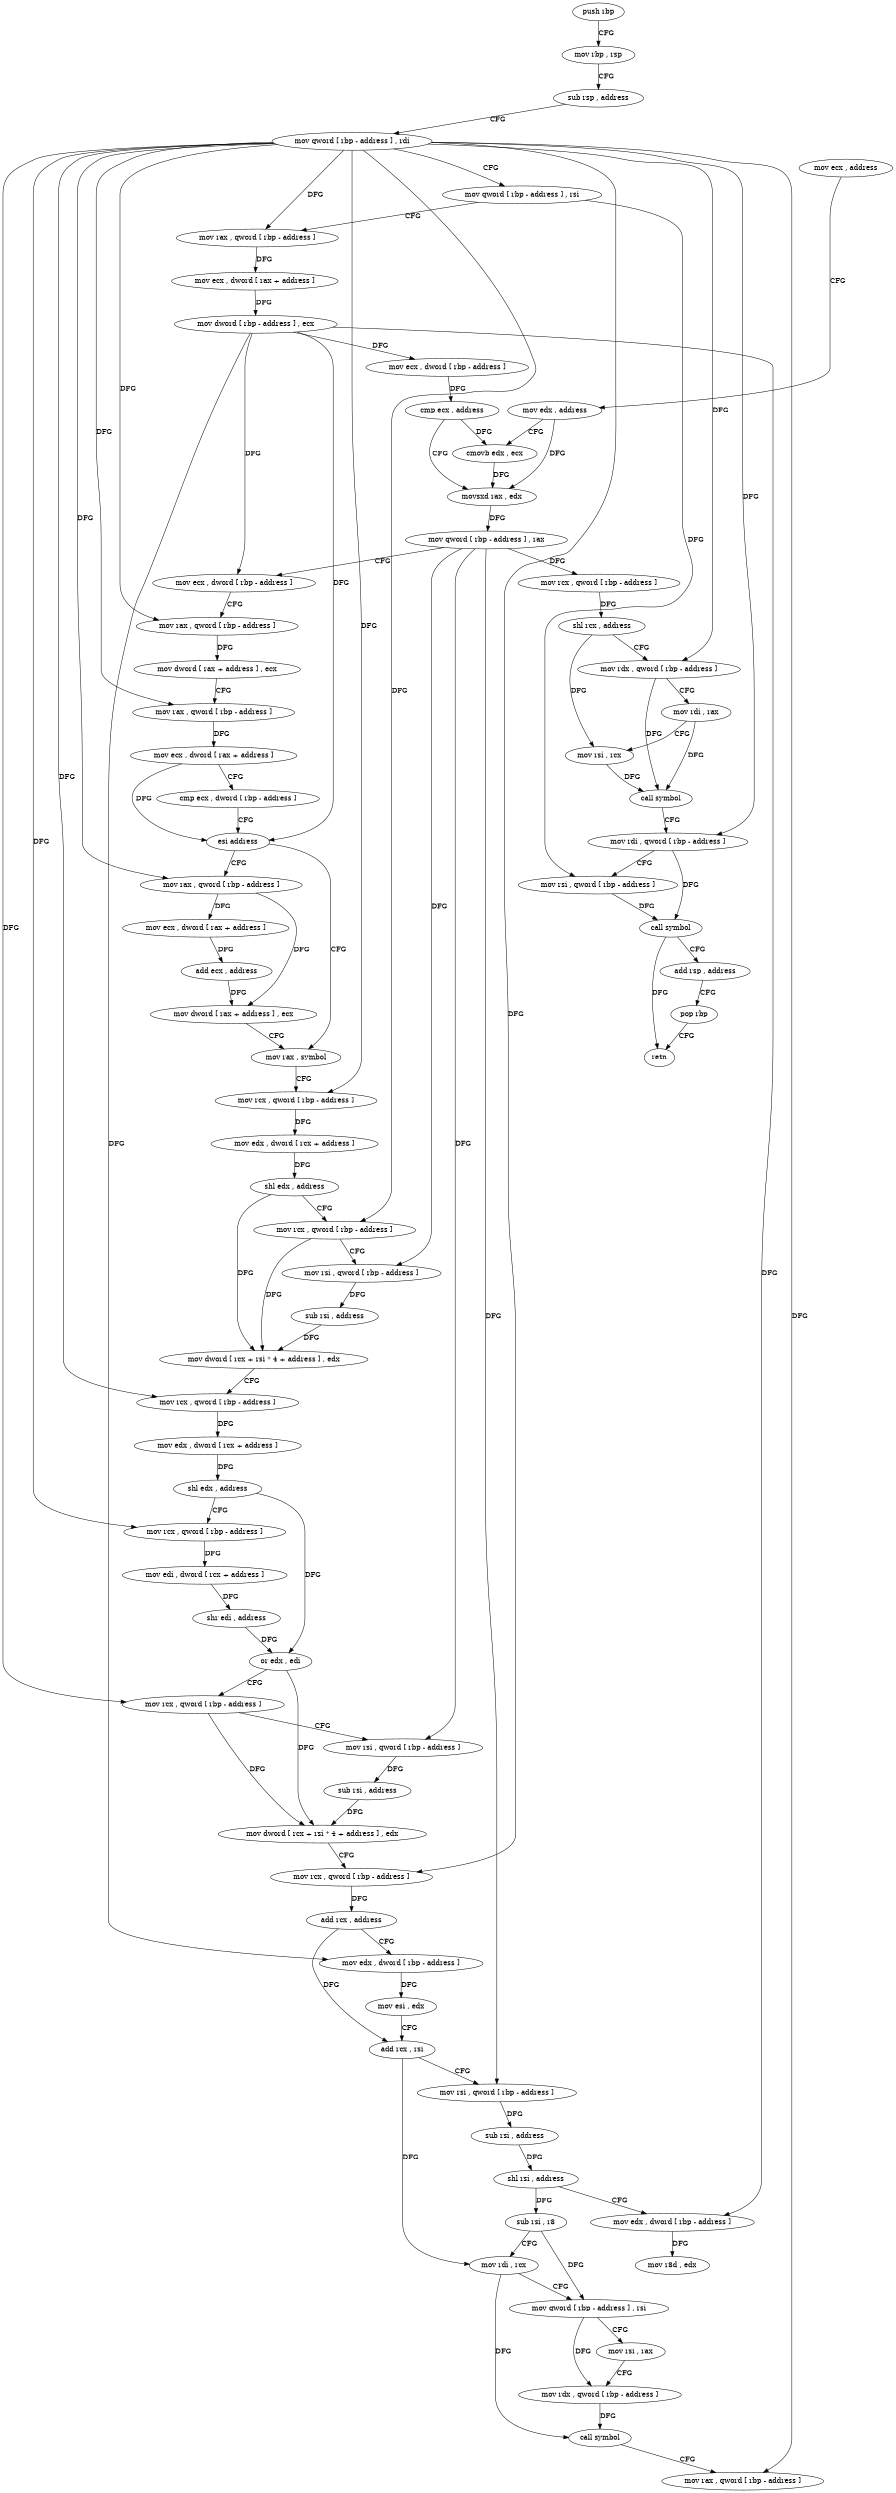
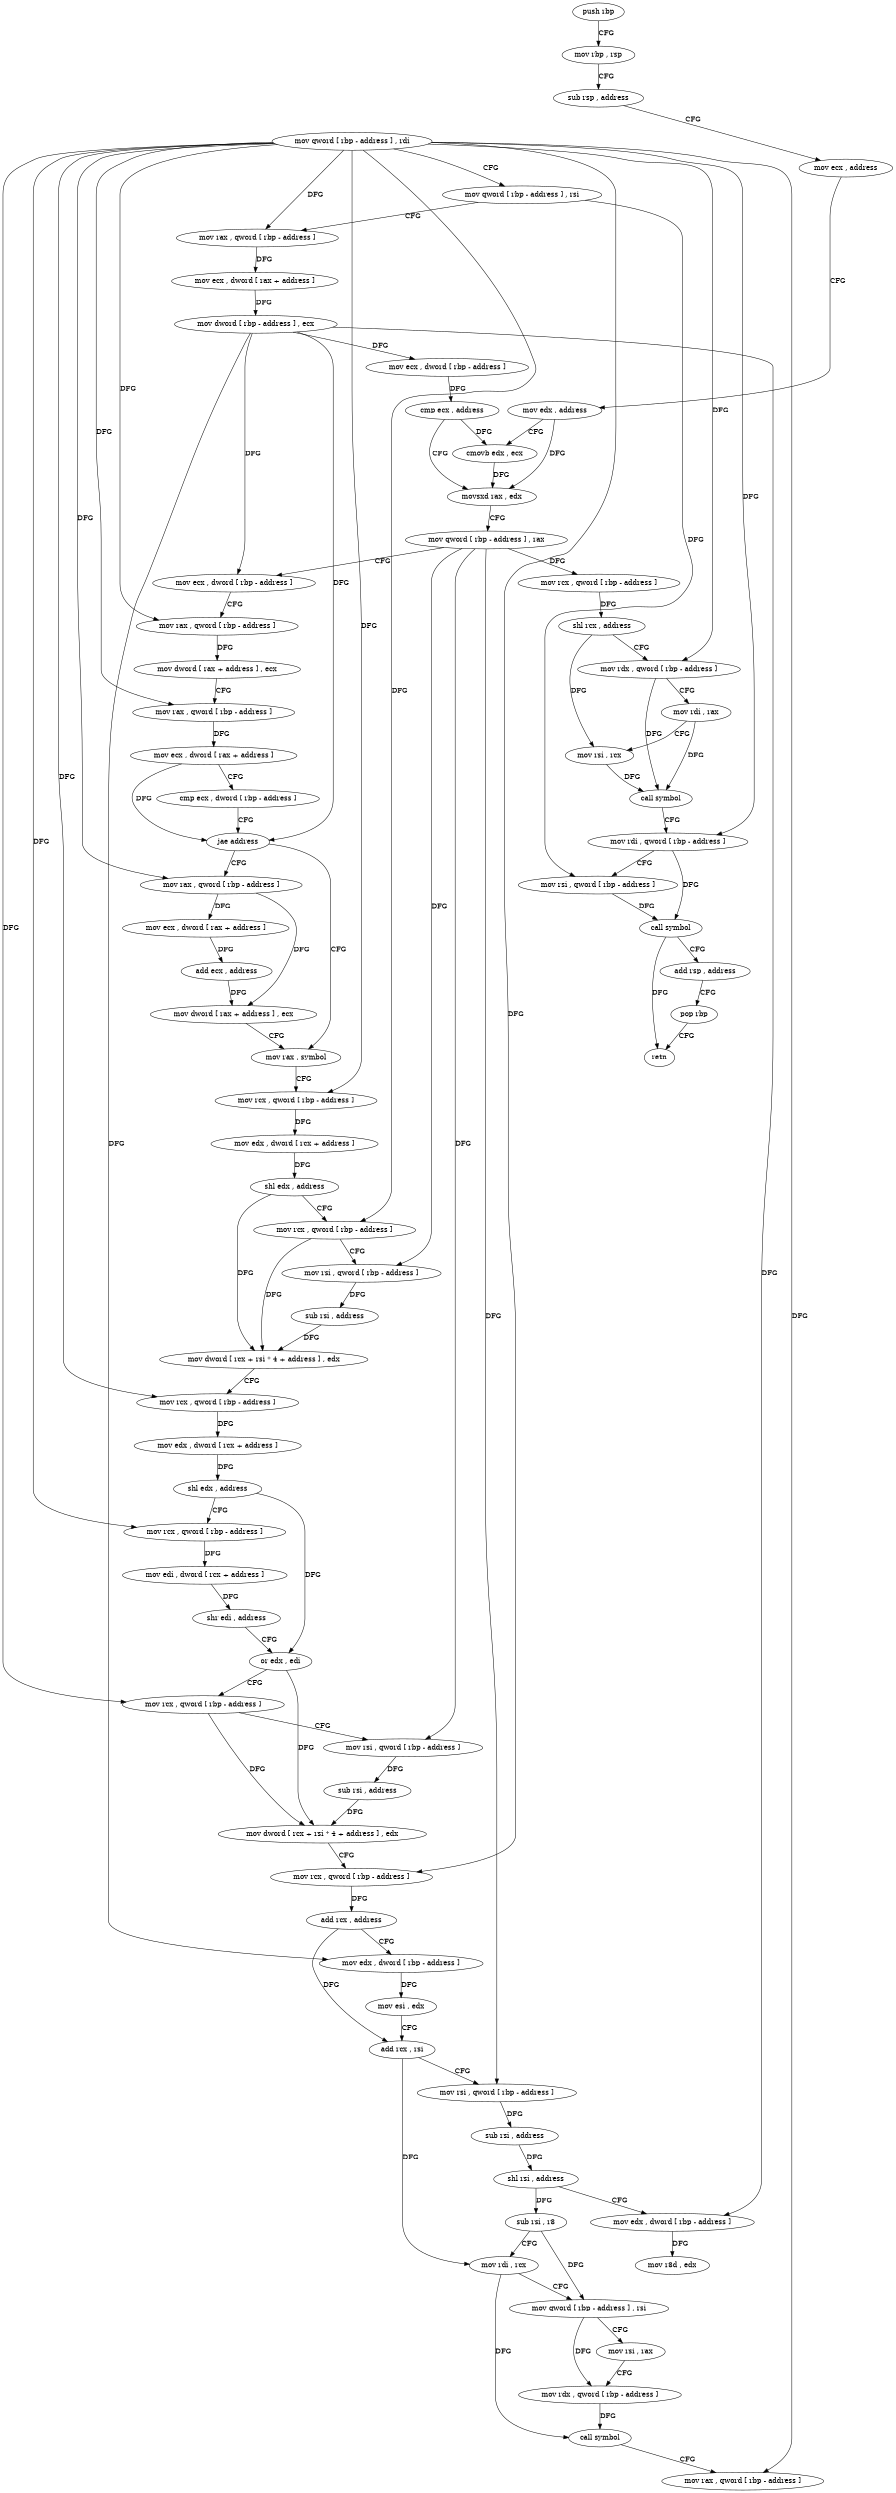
(482, 119) -> (720, 132)
(498, 518) -> (498, 518)
(238, 842) -> (238, 842)
(269, 1640) -> (269, 1640)
